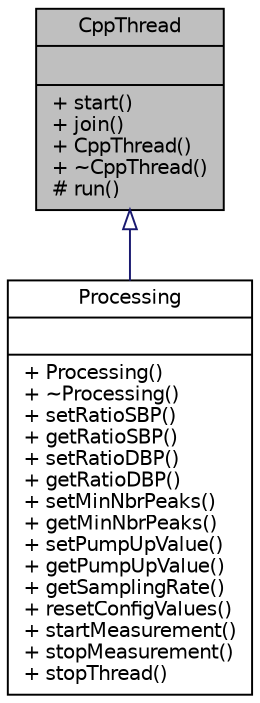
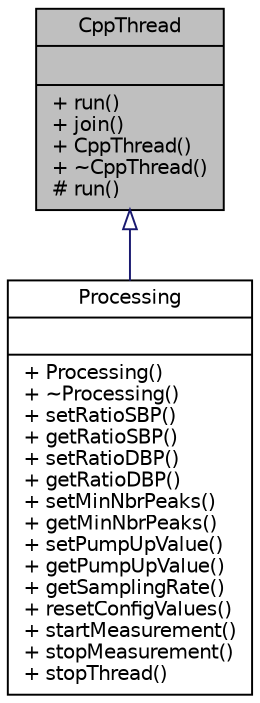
(93, 104) -> (86, 104)
